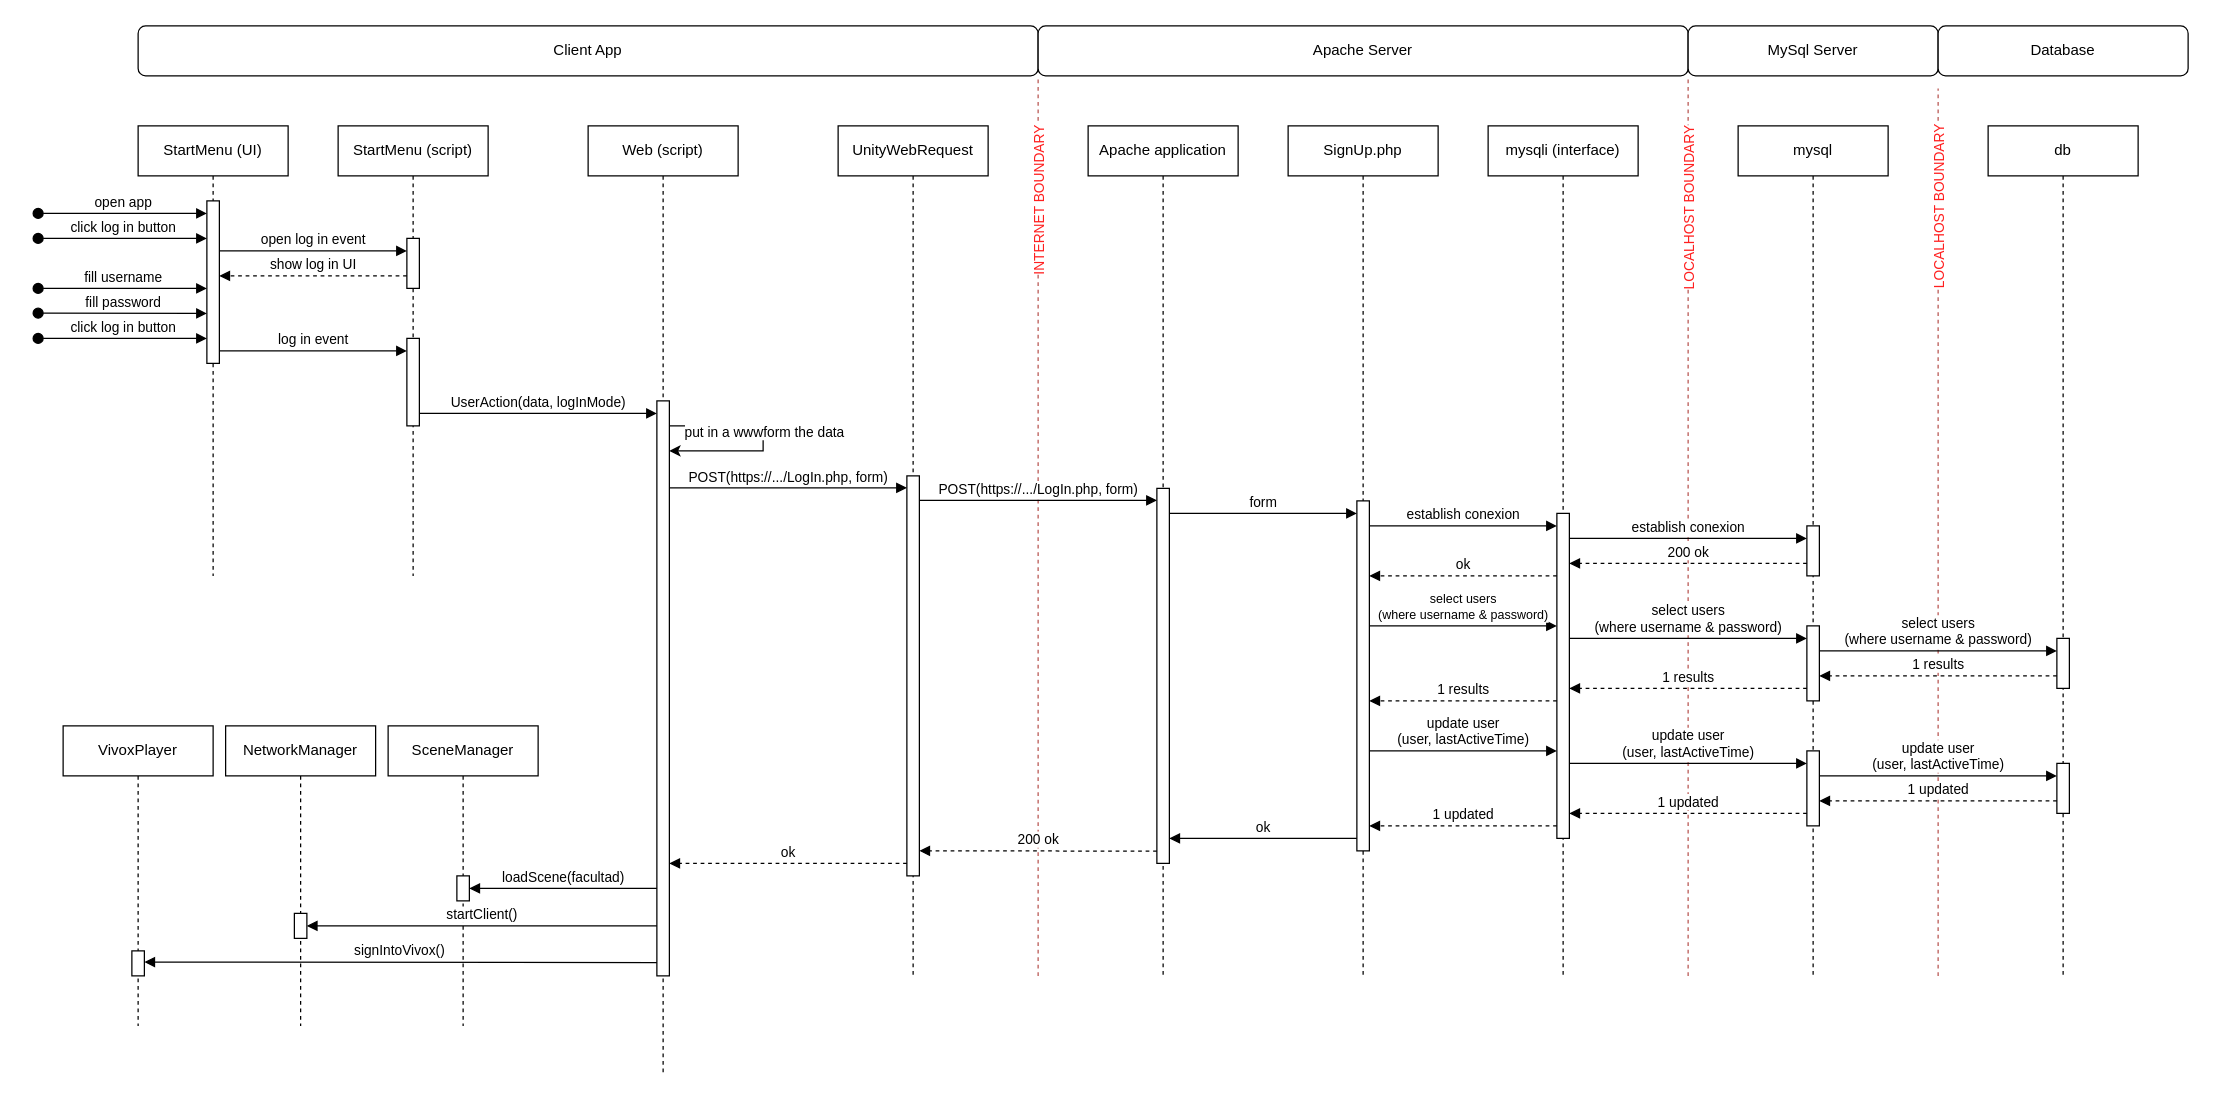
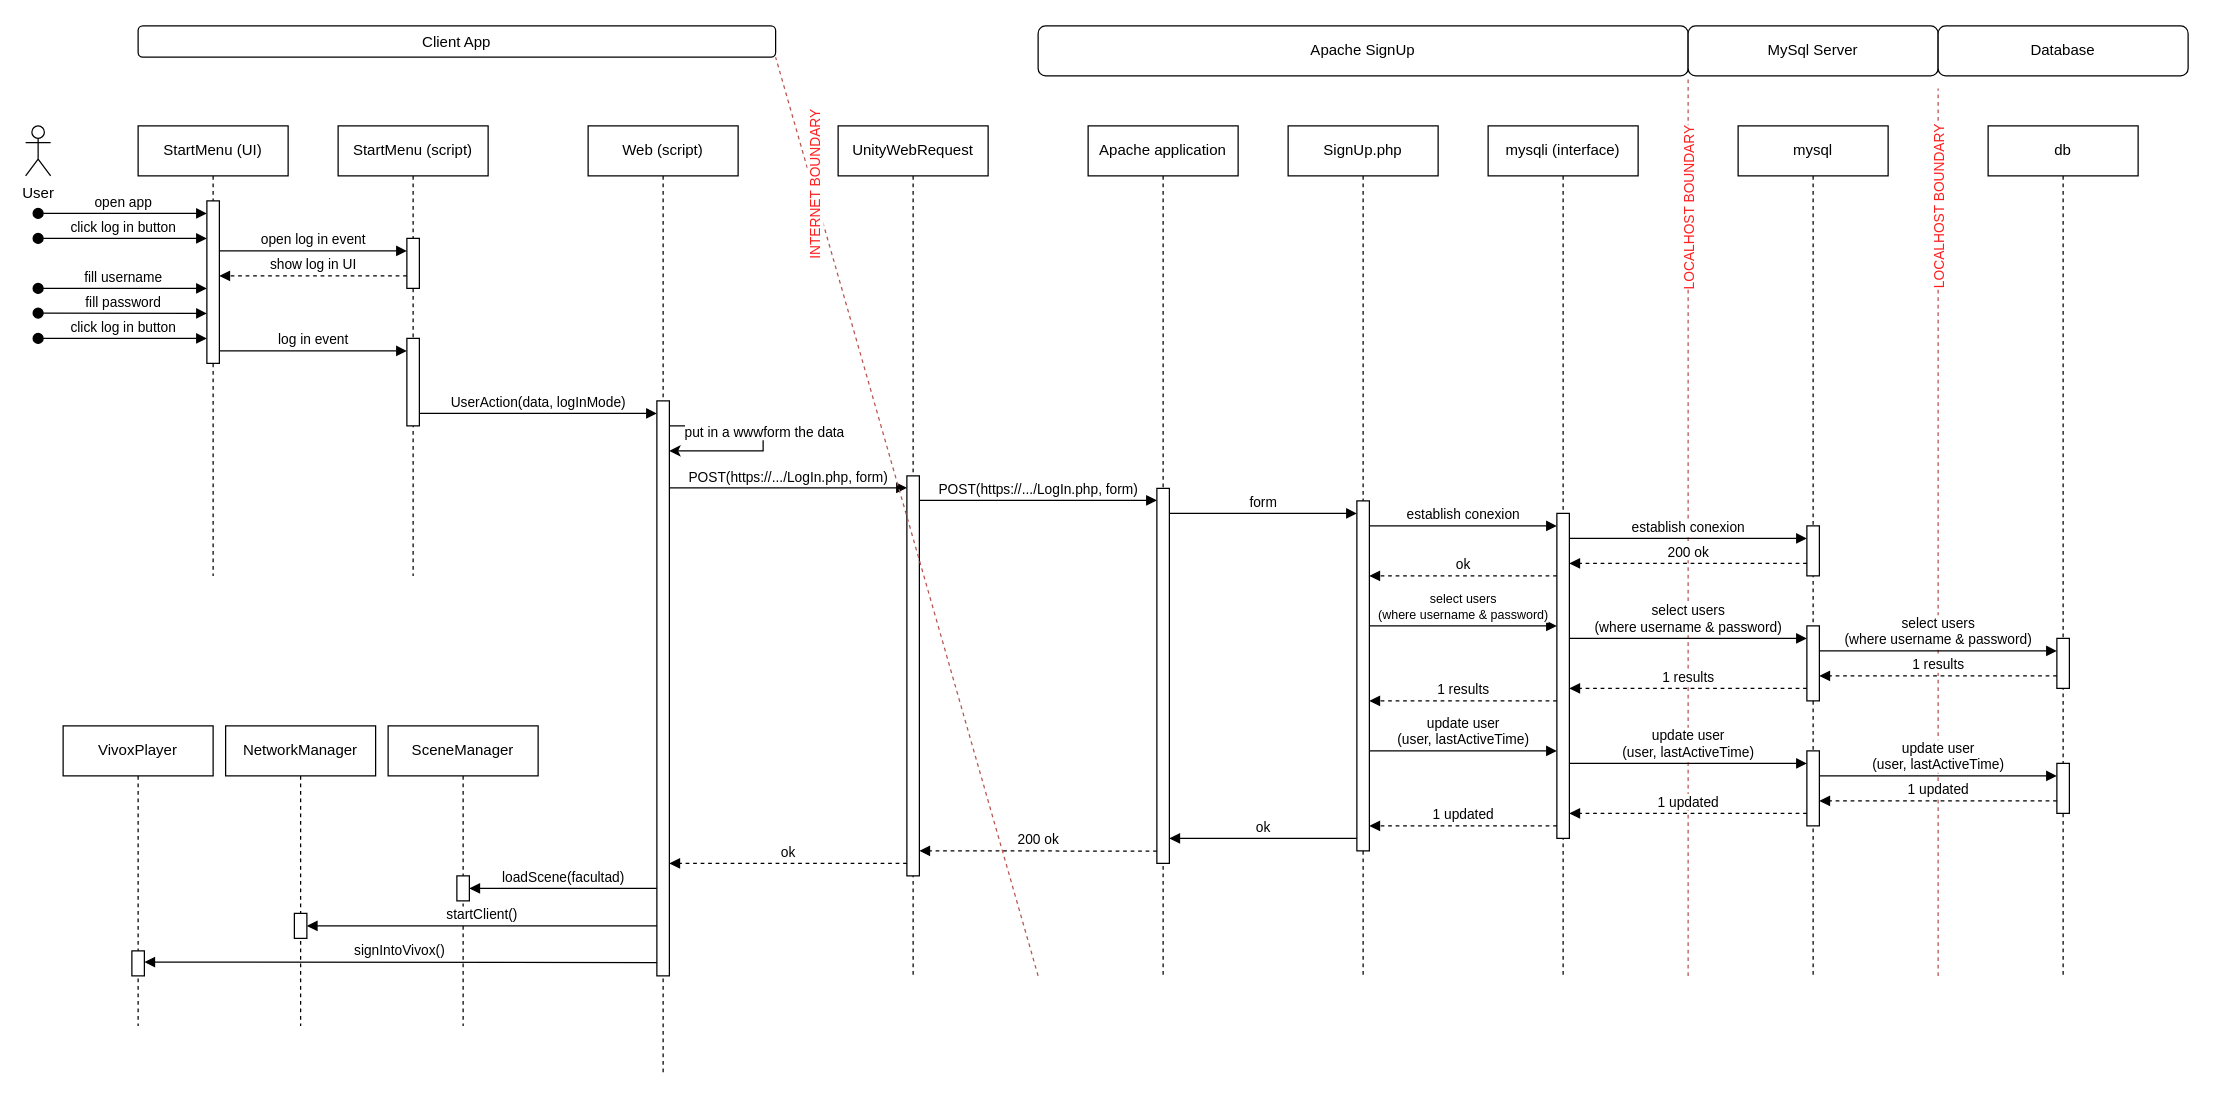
(588, 51) -> (457, 41)
(1363, 51) -> (1363, 51)
none -> (38, 151)
